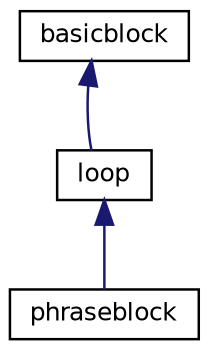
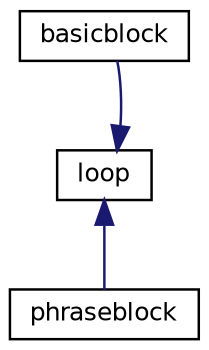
(88, 118) -> (121, 93)
